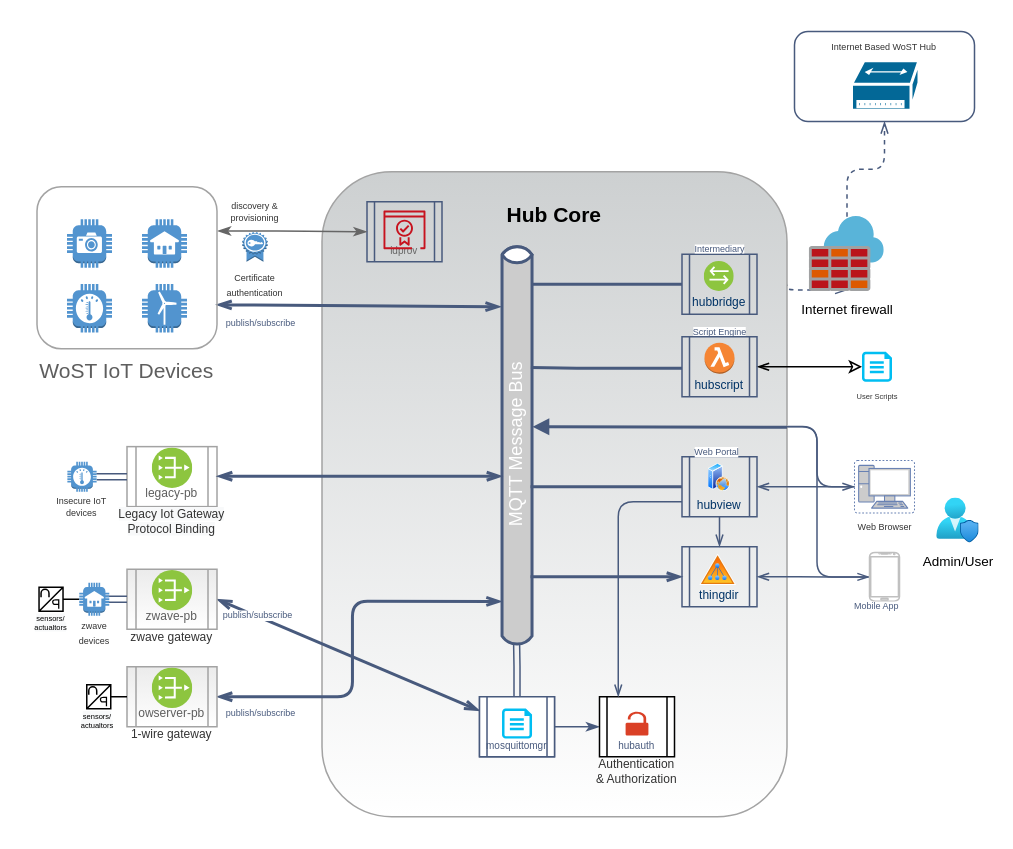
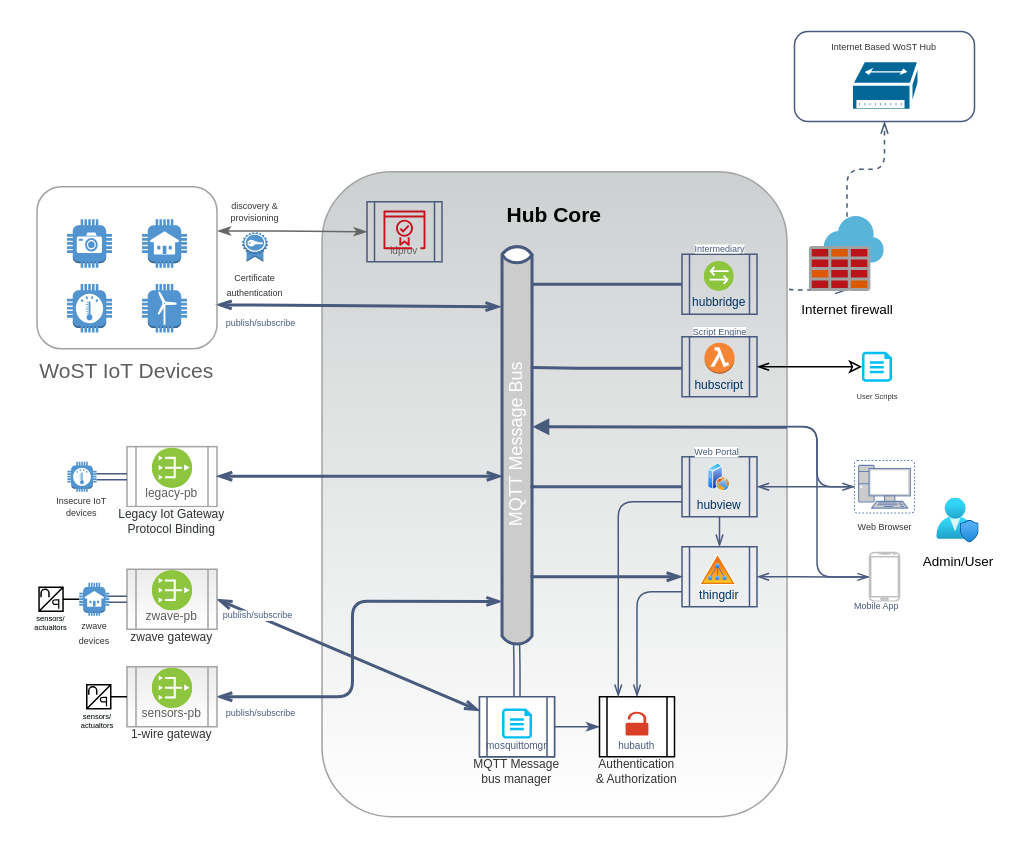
none -> (637, 625)
(172, 697) -> (172, 697)
none -> (517, 772)
